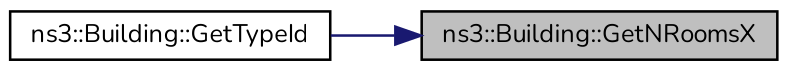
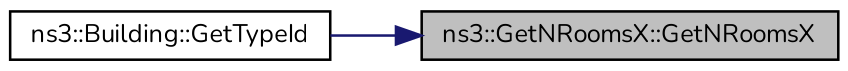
(600, 36) -> (630, 36)
